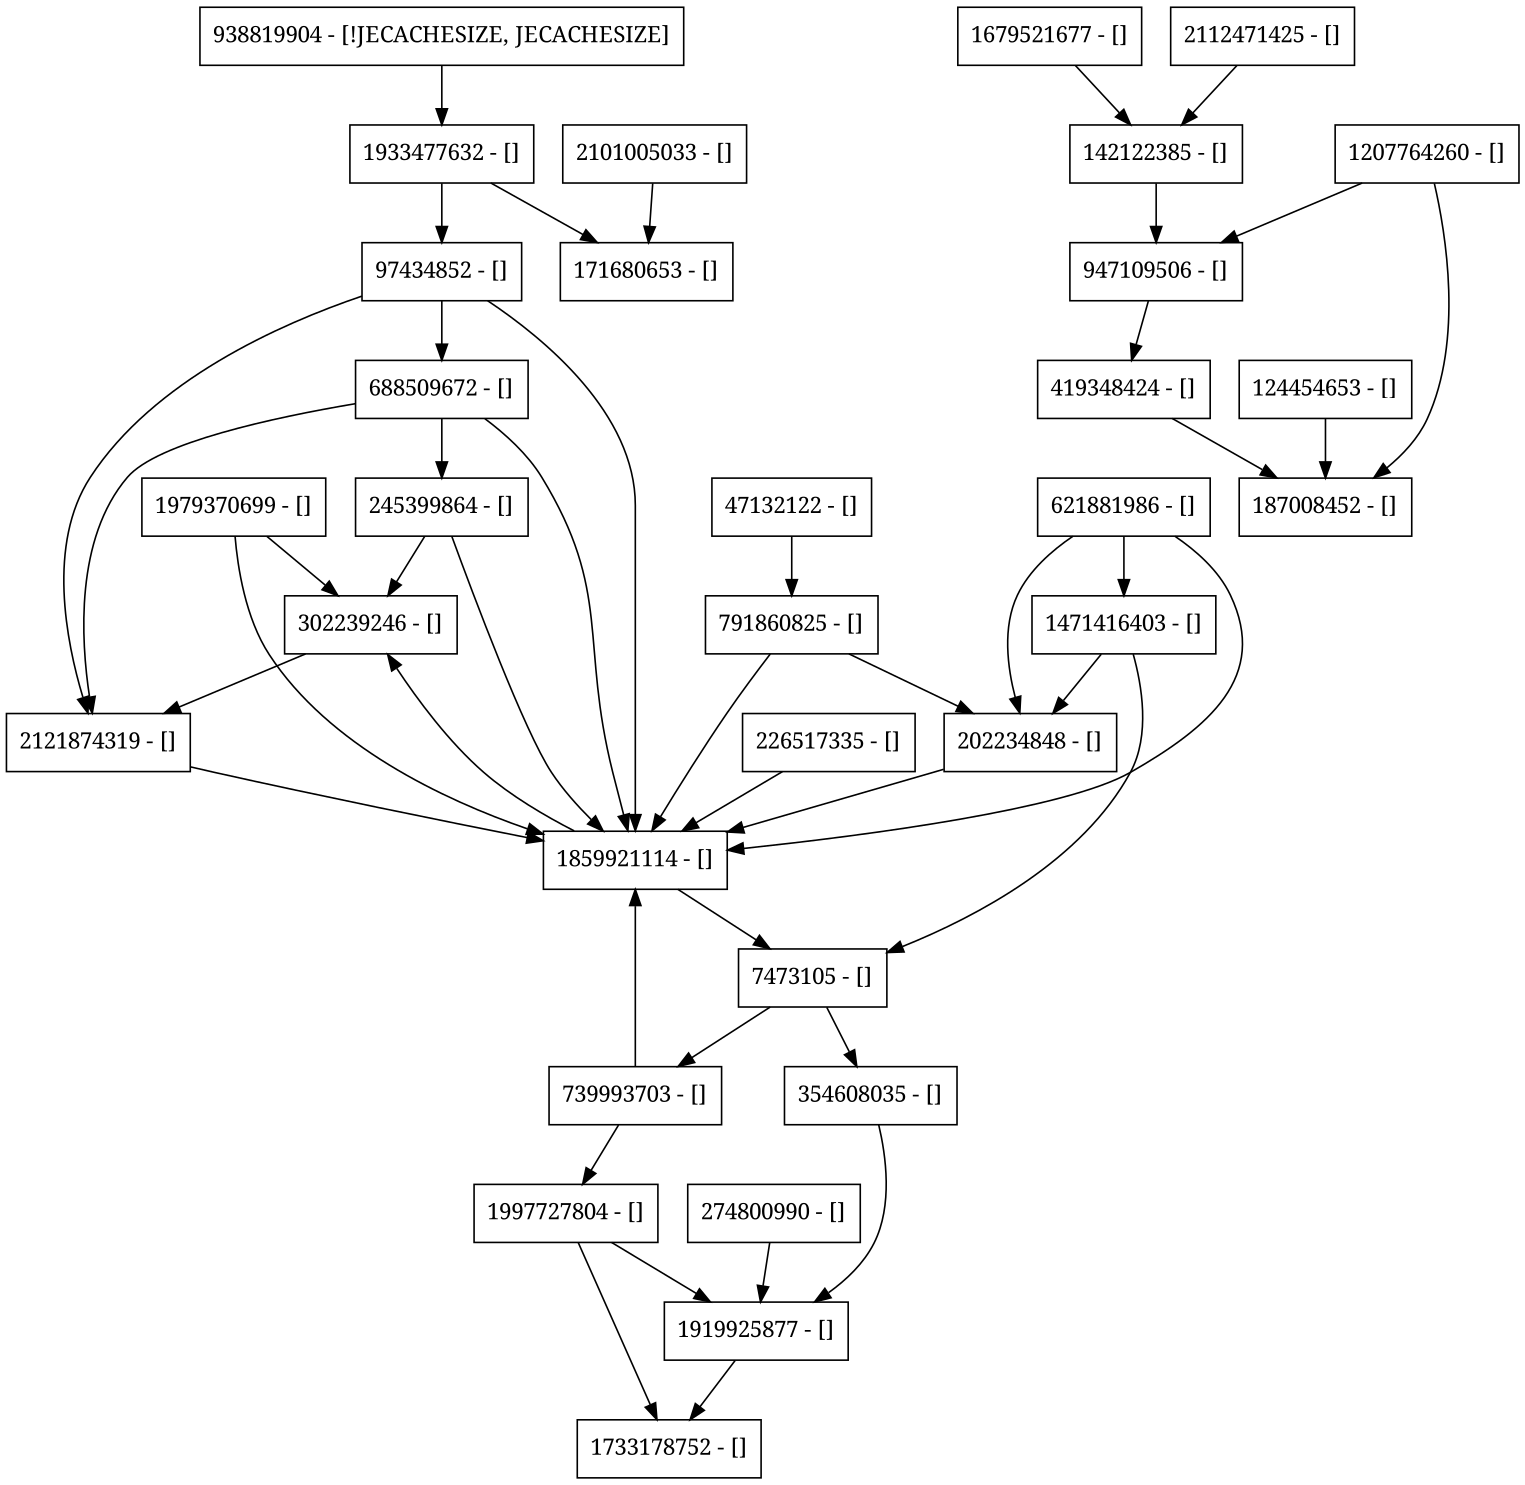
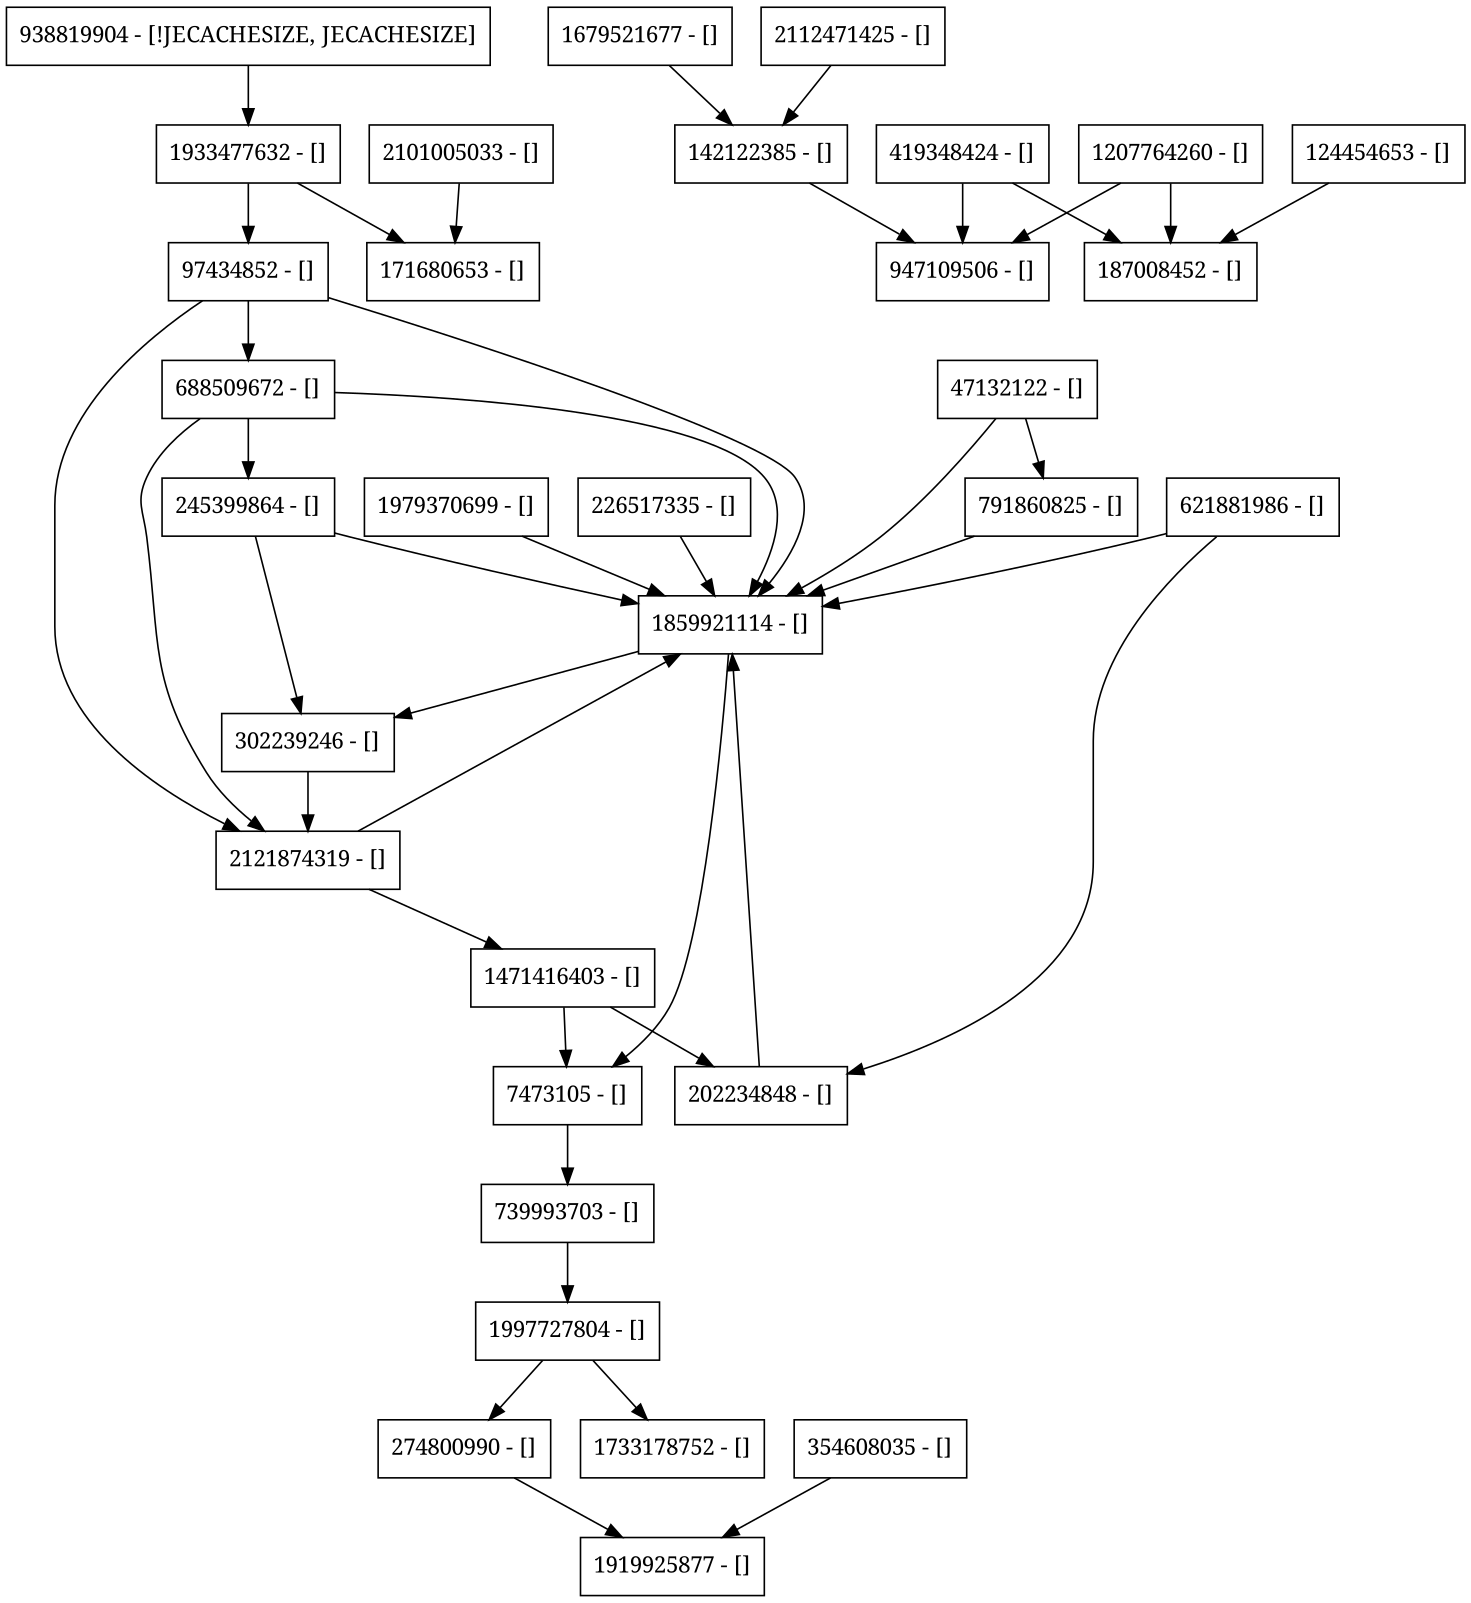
(1142, 323) -> (963, 205)
(1124, 558) -> (428, 916)
(296, 561) -> none
(904, 680) -> none
(635, 986) -> (908, 513)
(838, 1030) -> none
(654, 1268) -> (521, 1384)
(718, 1384) -> none
